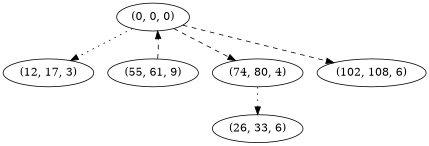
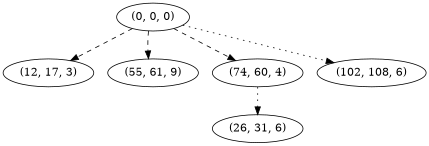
(105, 43) -> (105, 43)
(255, 43) -> (255, 43)
(158, 49) -> (148, 41)
(258, 73) -> (258, 73)
(258, 129) -> (258, 129)
